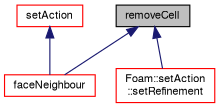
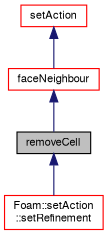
(97, 54) -> (54, 117)
